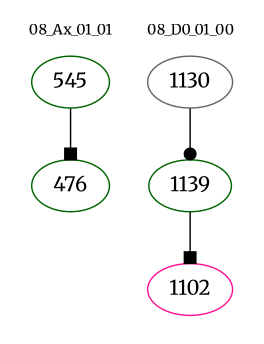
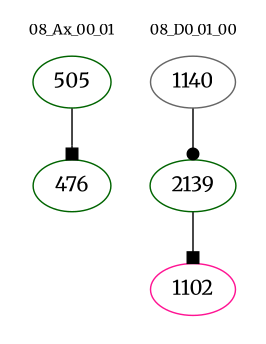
(71, 31) -> (72, 31)
(71, 82) -> (72, 82)
(190, 82) -> (193, 82)
(190, 186) -> (193, 186)
